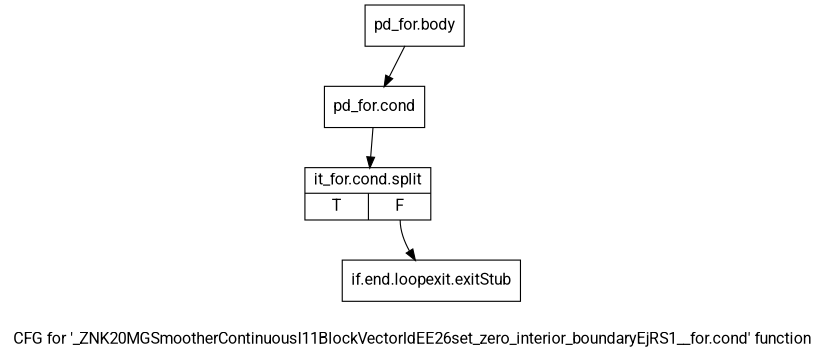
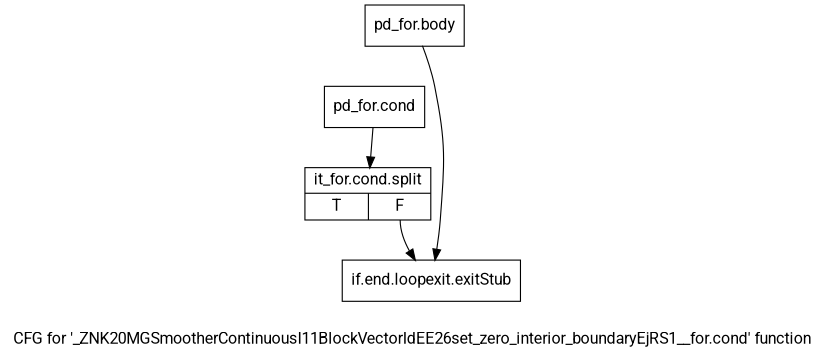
(397, 61) -> (443, 146)
